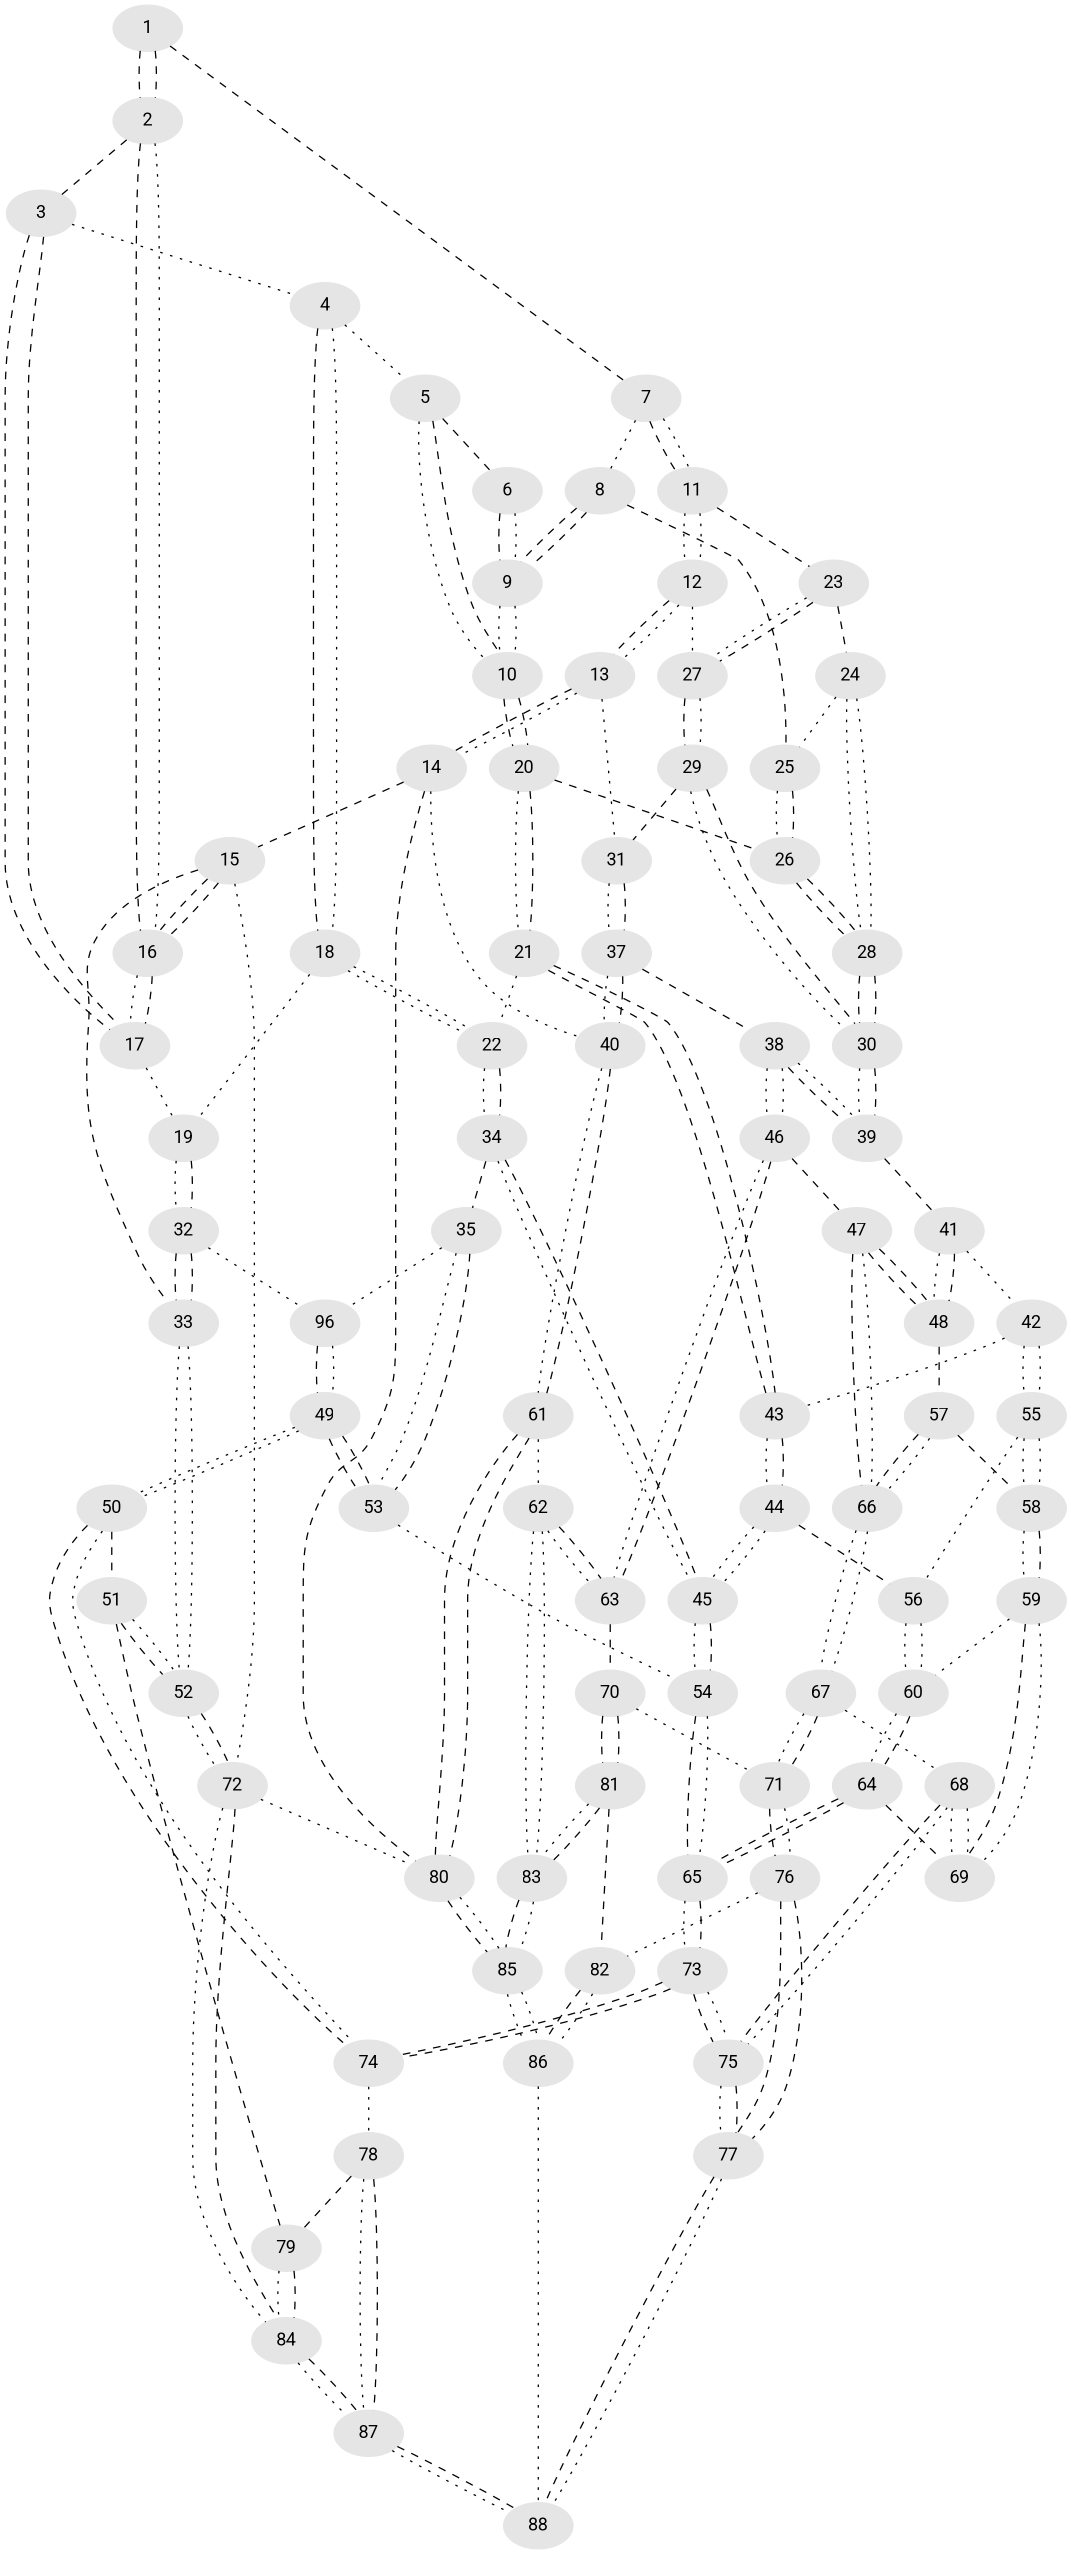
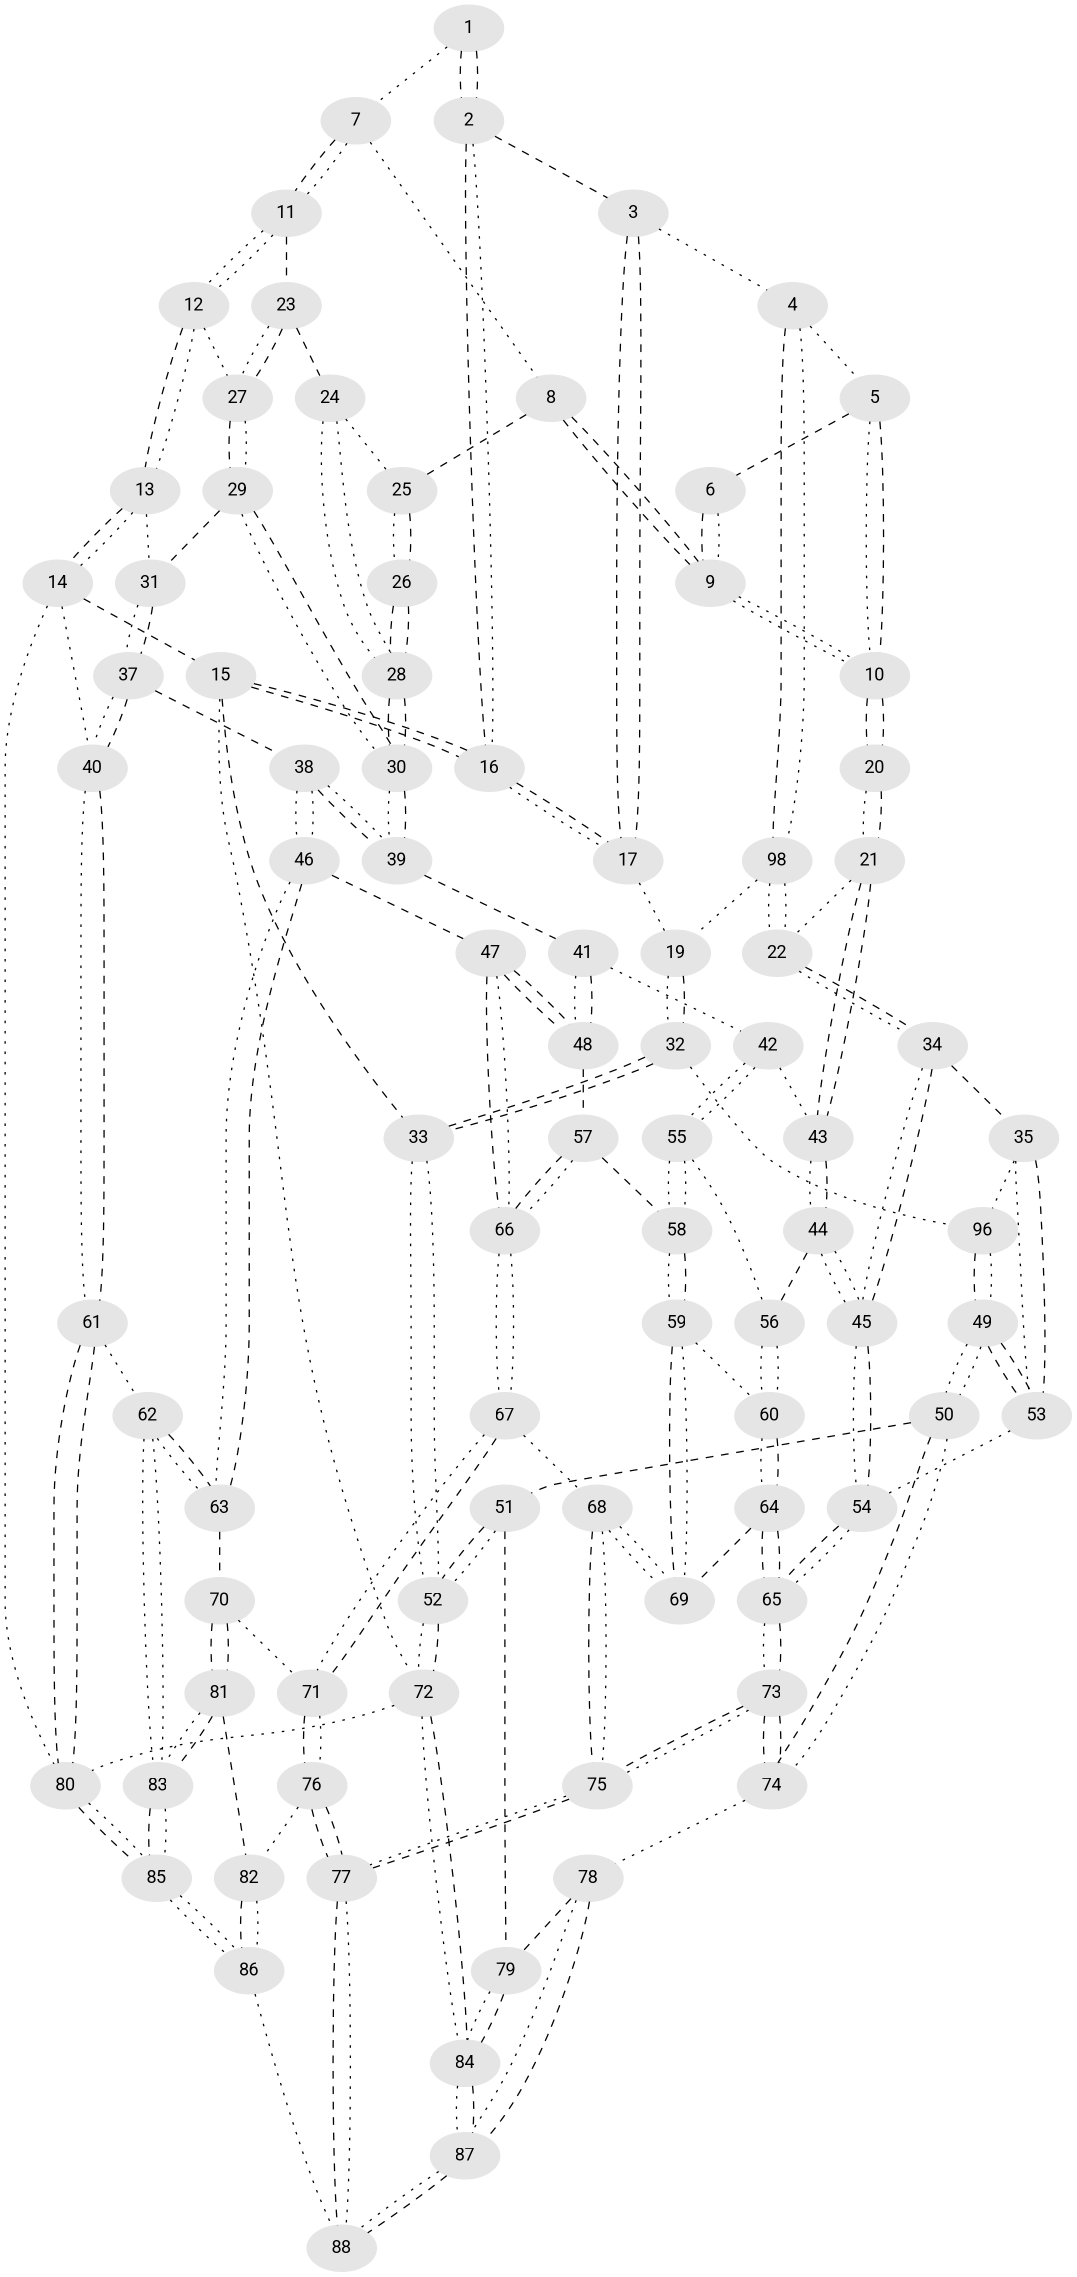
(397, 213) -> (412, 75)
(645, 811) -> none
(325, 953) -> (777, 861)
(395, 1359) -> (5, 1186)
